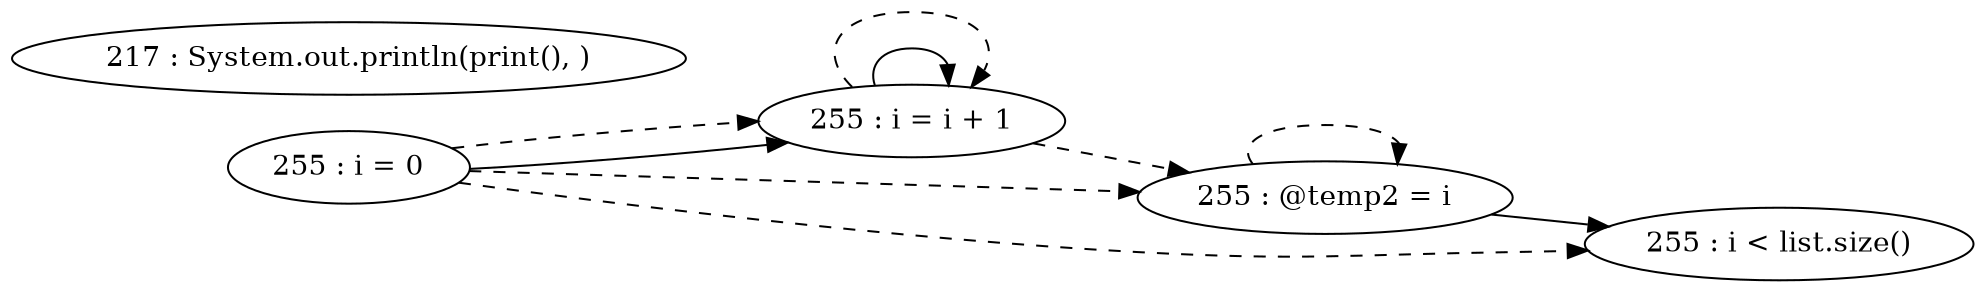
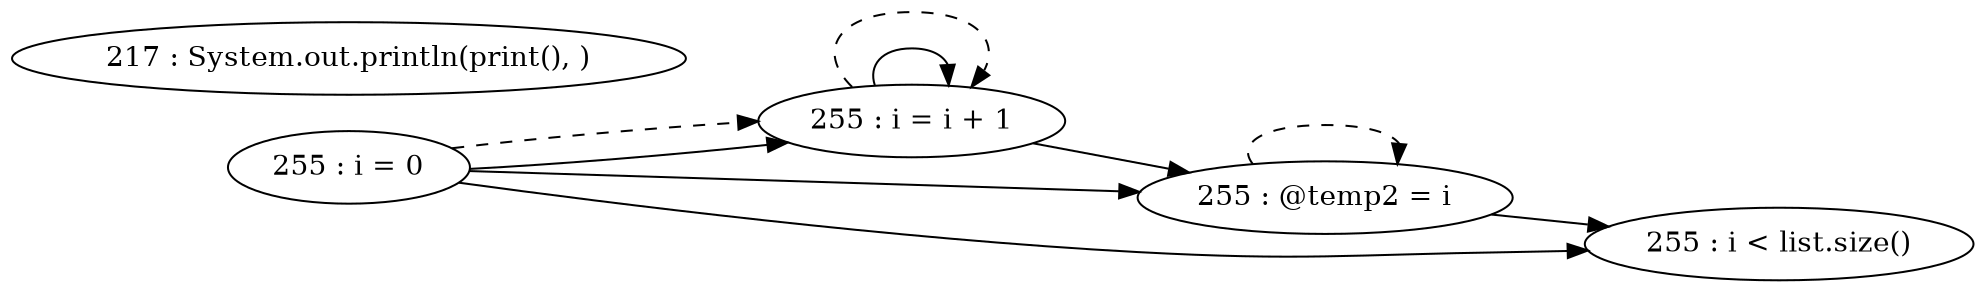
(1101, 156) -> (1101, 156)
(794, 181) -> (794, 181)
(1012, 244) -> (1012, 244)
